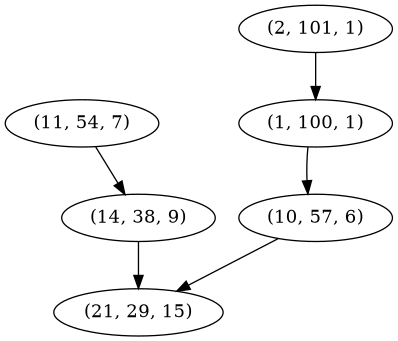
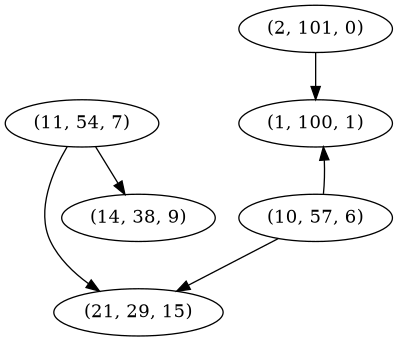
(316, 29) -> (316, 29)
(307, 164) -> (324, 177)
(138, 259) -> (45, 221)
